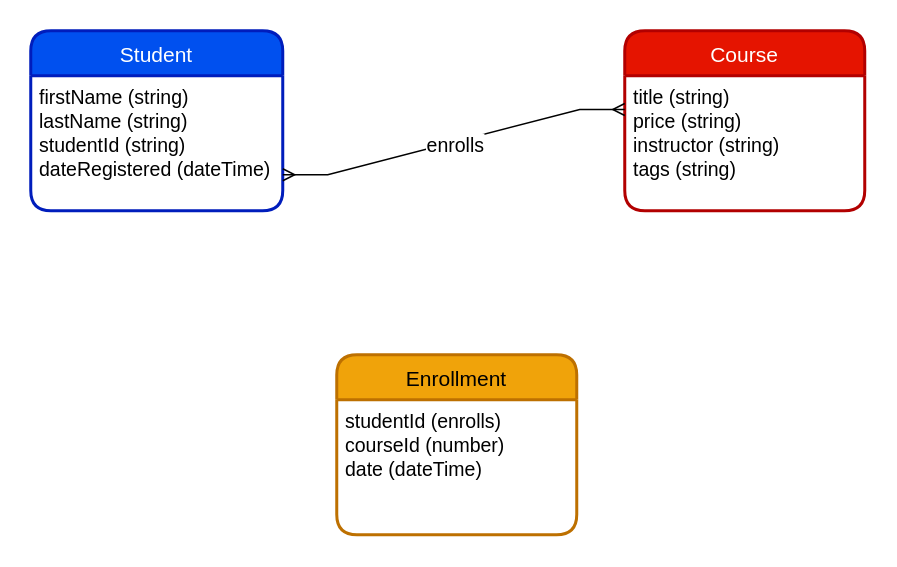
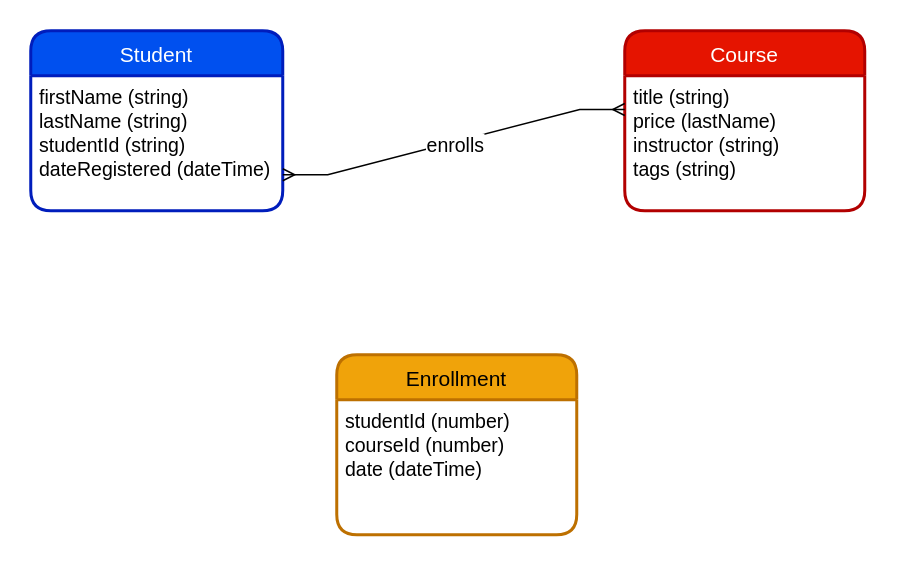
(699, 97) -> (699, 97)
(441, 421) -> (441, 421)
